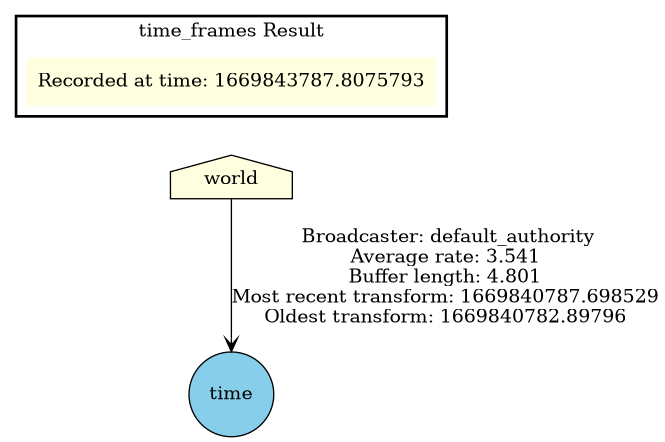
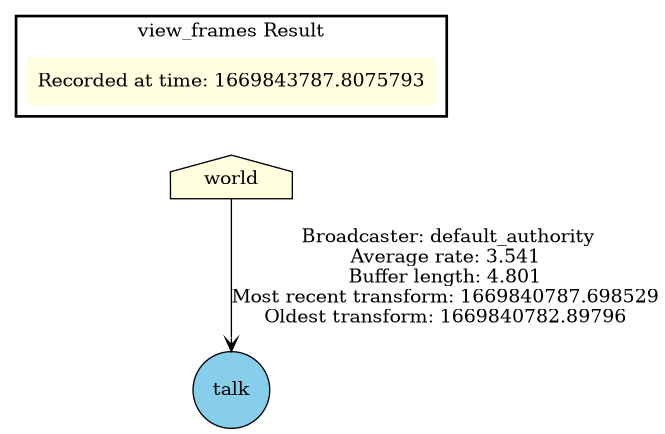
(231, 31) -> (231, 31)
(231, 394) -> (231, 390)
